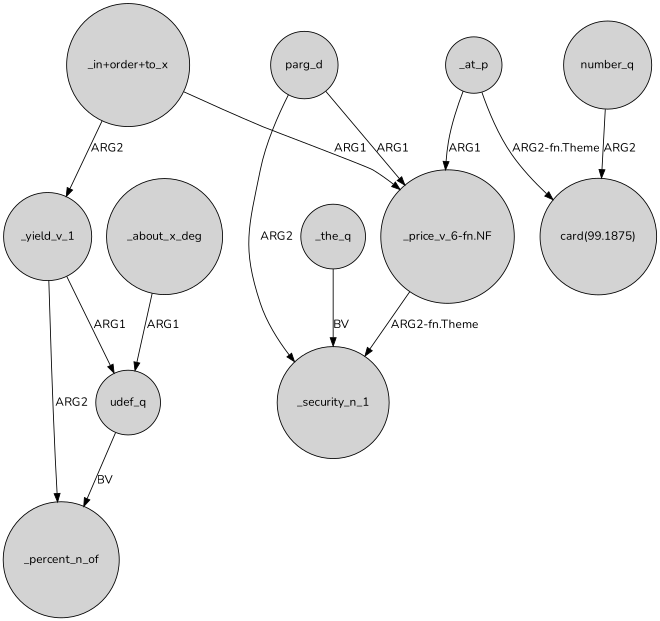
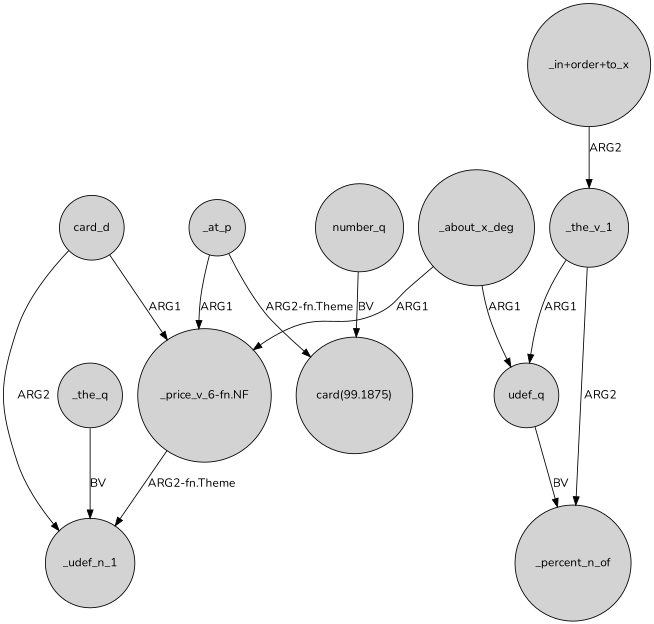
(304, 65) -> (92, 228)
(289, 137) -> (349, 321)
(620, 148) -> (366, 307)
(48, 237) -> (589, 228)
(333, 403) -> (90, 563)
